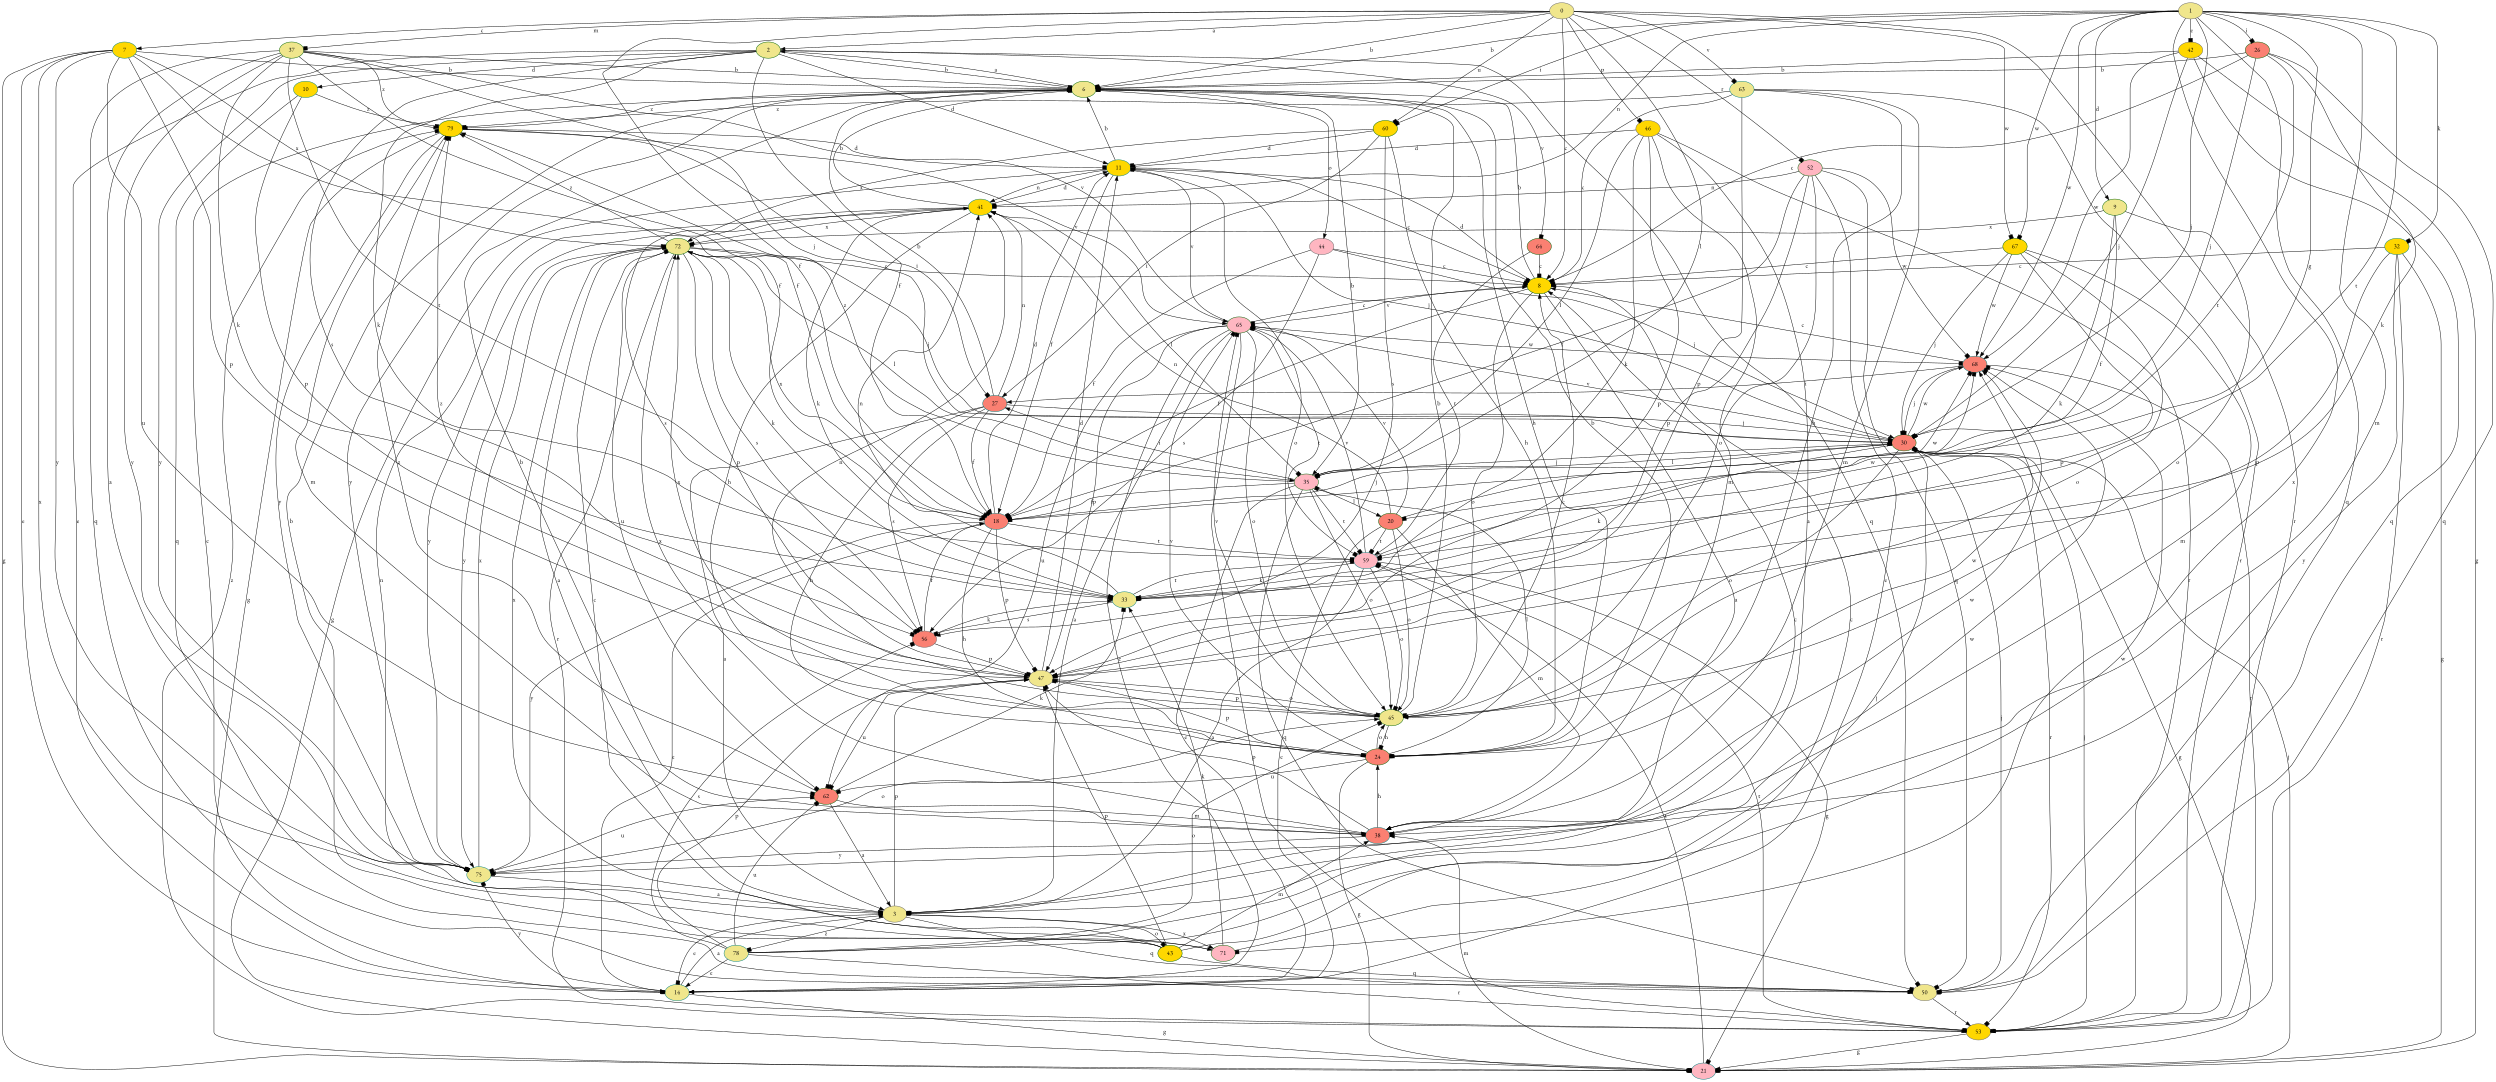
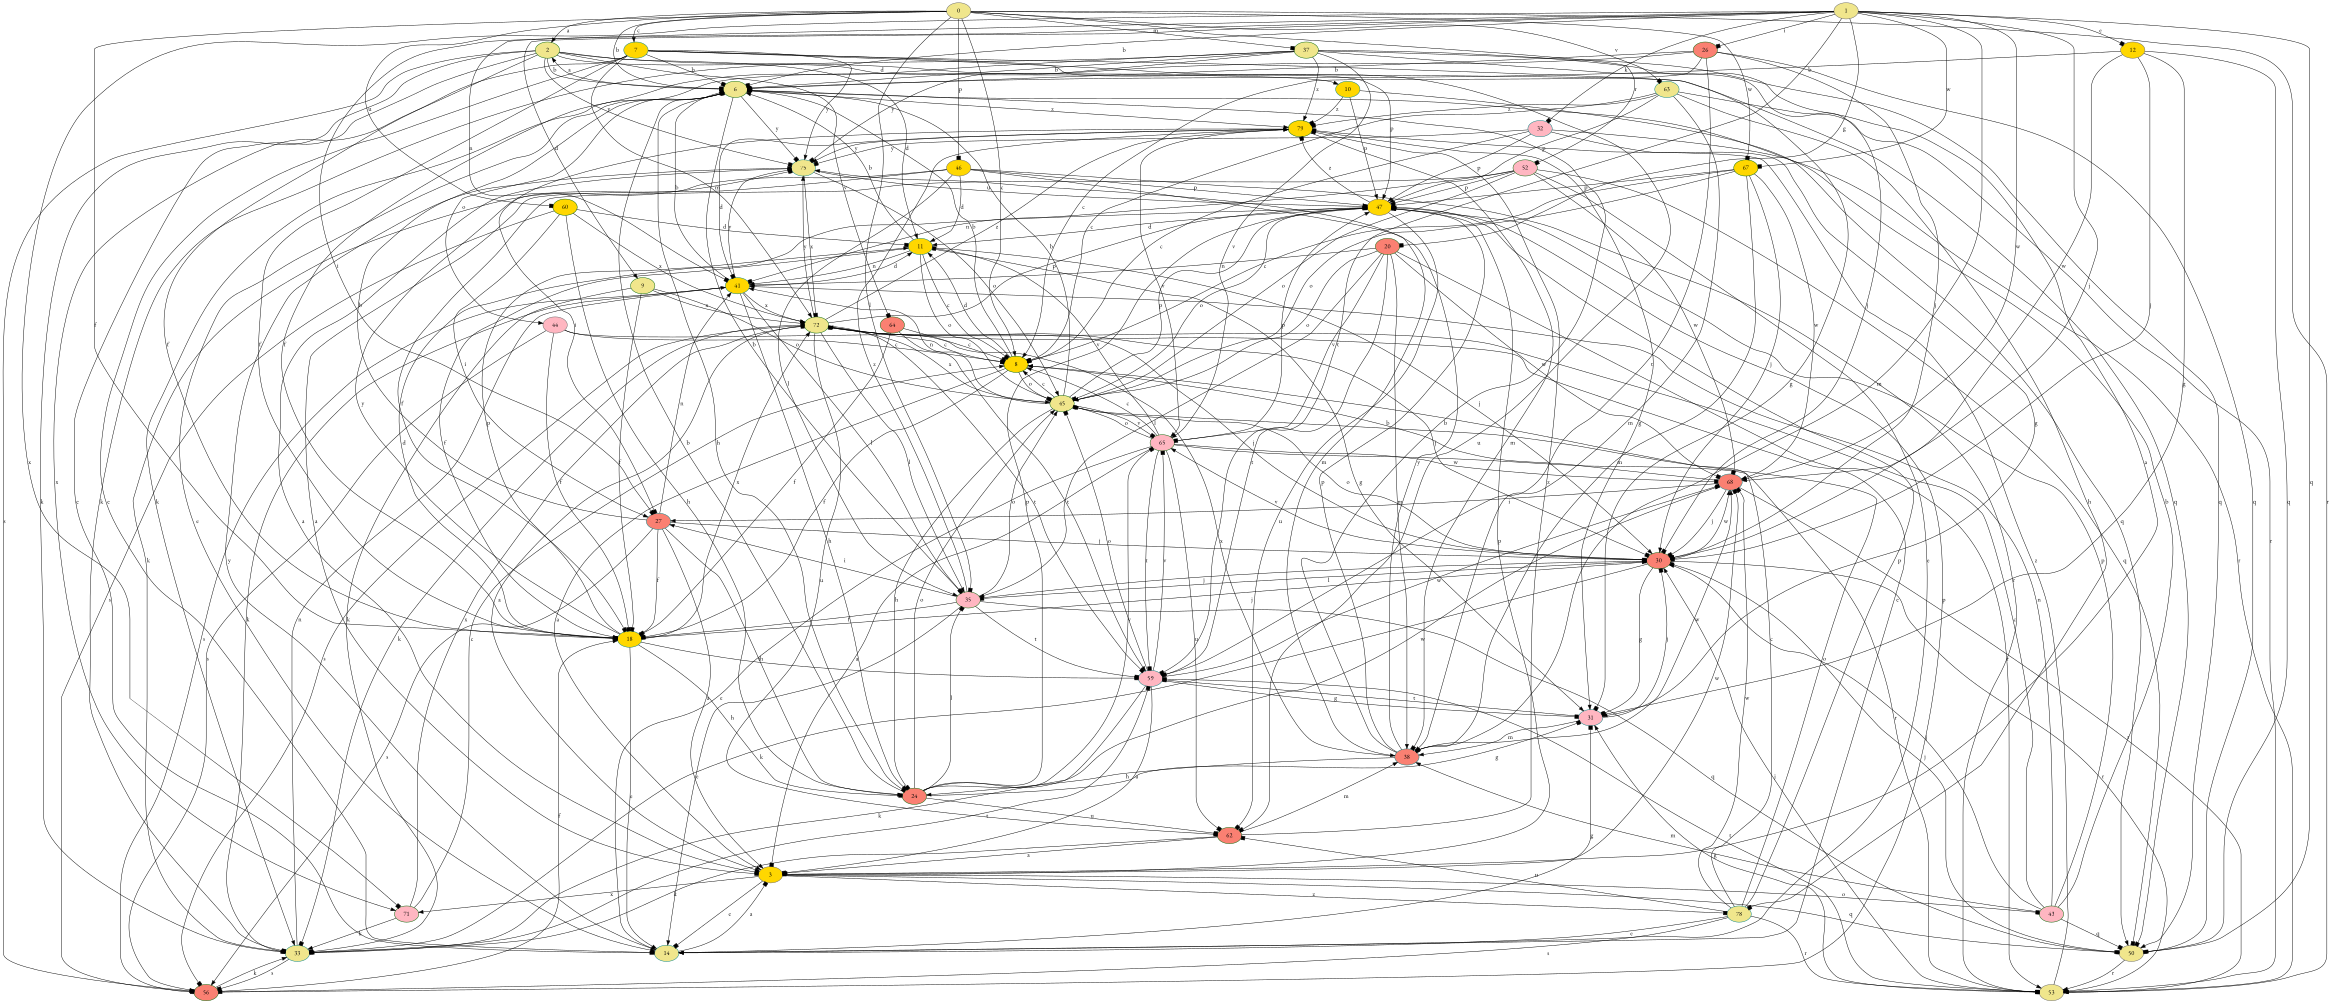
(1642, 32) -> (792, 32)
(2191, 50) -> (2133, 50)
(800, 140) -> (819, 145)
(297, 148) -> (718, 188)
(2397, 246) -> (1540, 129)
(2155, 285) -> (2077, 304)
(1377, 305) -> none
(1803, 325) -> (1388, 423)
(1940, 334) -> (1763, 374)
(827, 437) -> (272, 503)
(702, 445) -> (1010, 470)
(1797, 477) -> (2080, 485)
none -> (779, 492)
(1346, 501) -> (1175, 409)
(996, 521) -> (630, 639)
(924, 639) -> (206, 993)
(1041, 678) -> (1379, 207)
(646, 820) -> (1088, 197)
(895, 914) -> (770, 875)
(1170, 953) -> (2051, 914)
(1978, 1032) -> (2051, 993)
(1704, 1071) -> (1591, 718)
